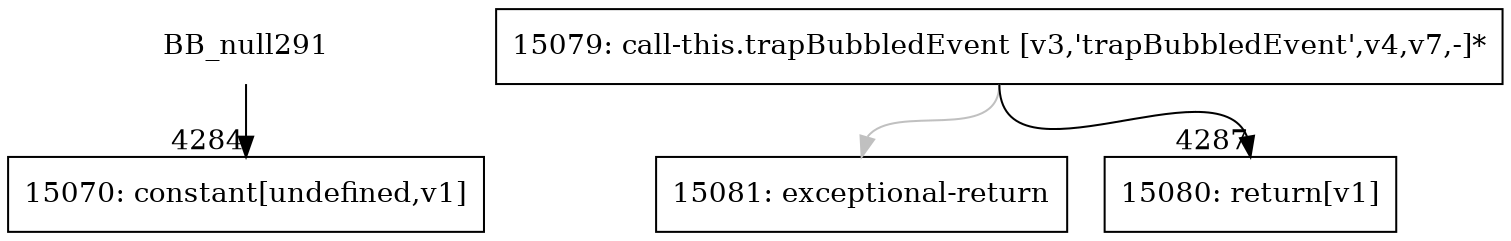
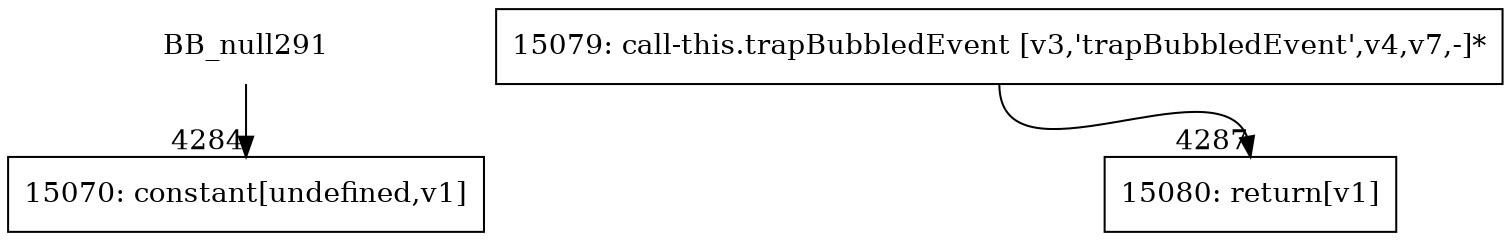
(862, 194) -> none
